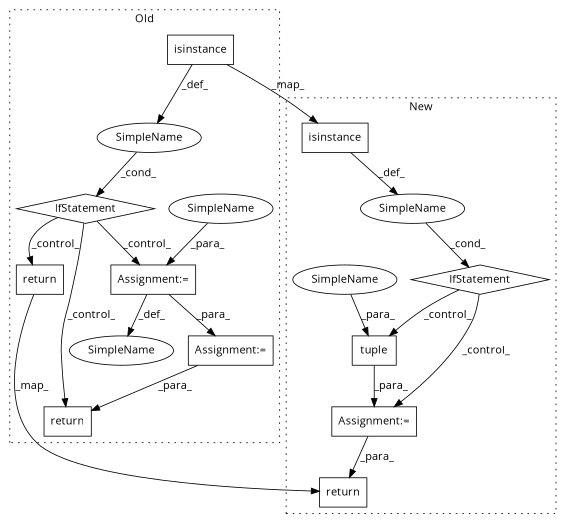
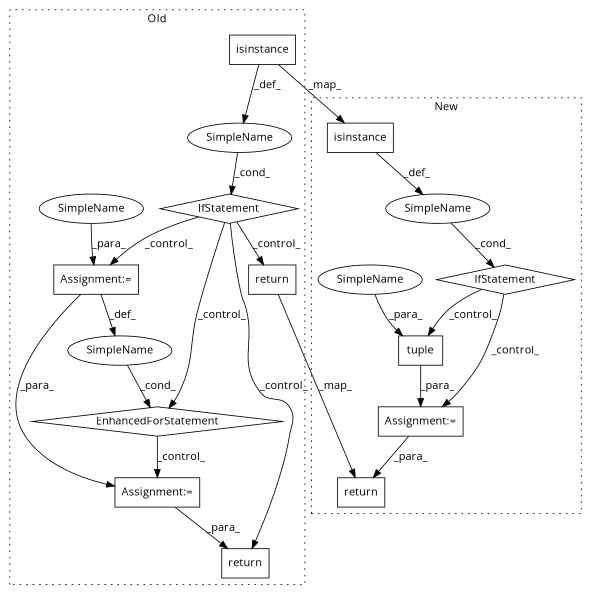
none -> (157, 421)
